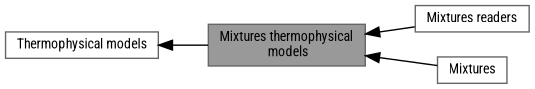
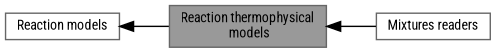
(82, 45) -> (62, 26)
(287, 45) -> (248, 26)
(472, 70) -> none
